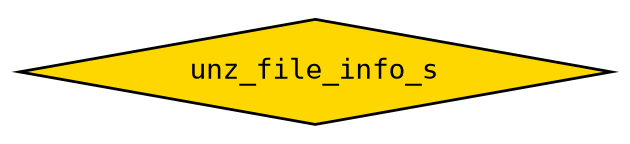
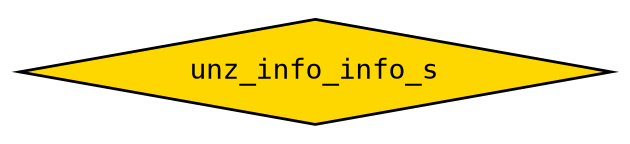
(315, 72) -> (315, 72)
